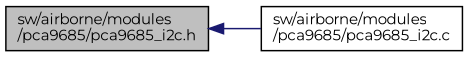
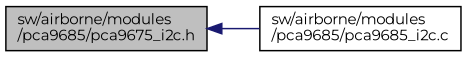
(107, 29) -> (106, 29)
